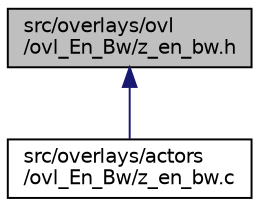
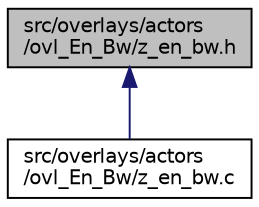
(130, 38) -> (130, 38)
